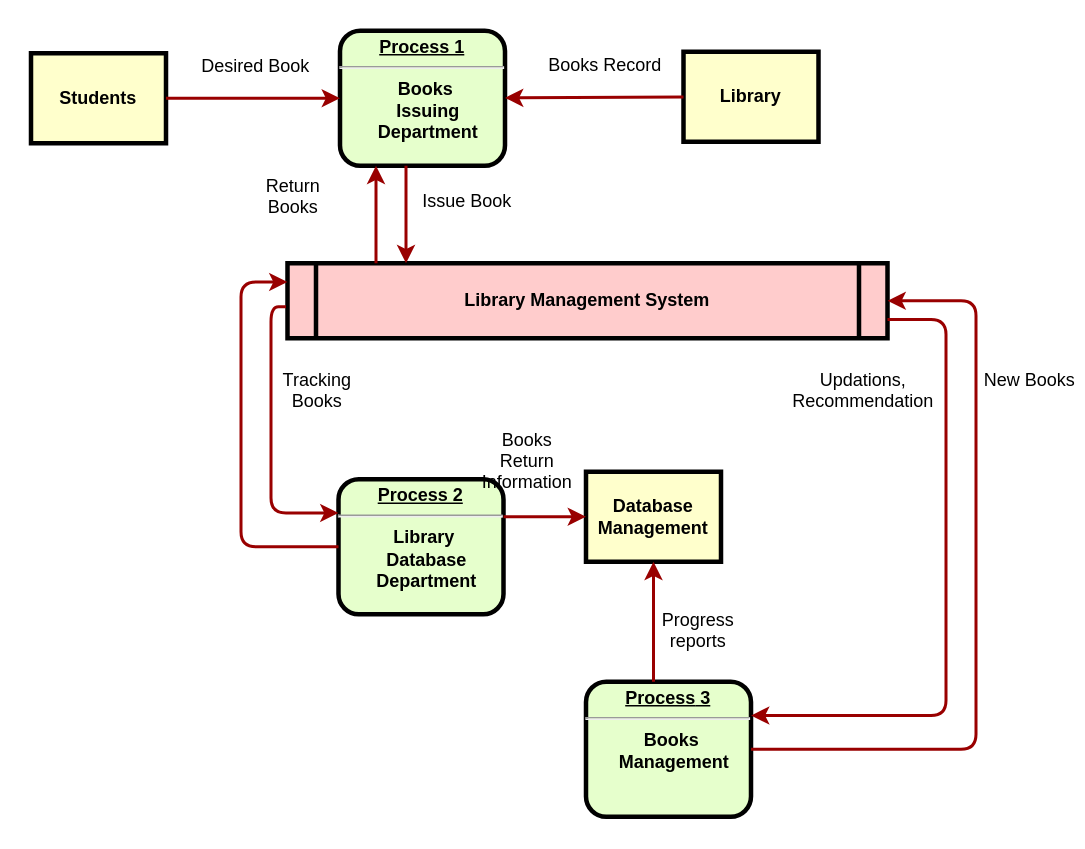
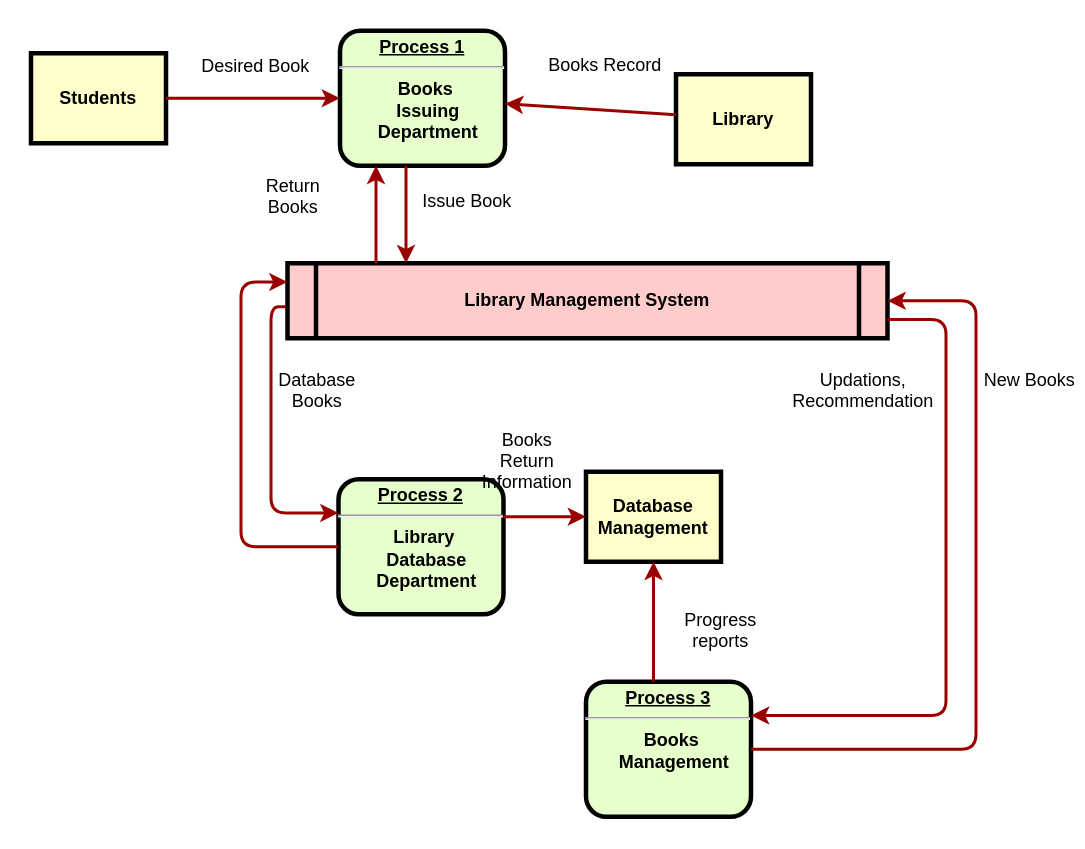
(751, 97) -> (743, 119)
(317, 380) -> (317, 380)
(698, 622) -> (721, 622)
